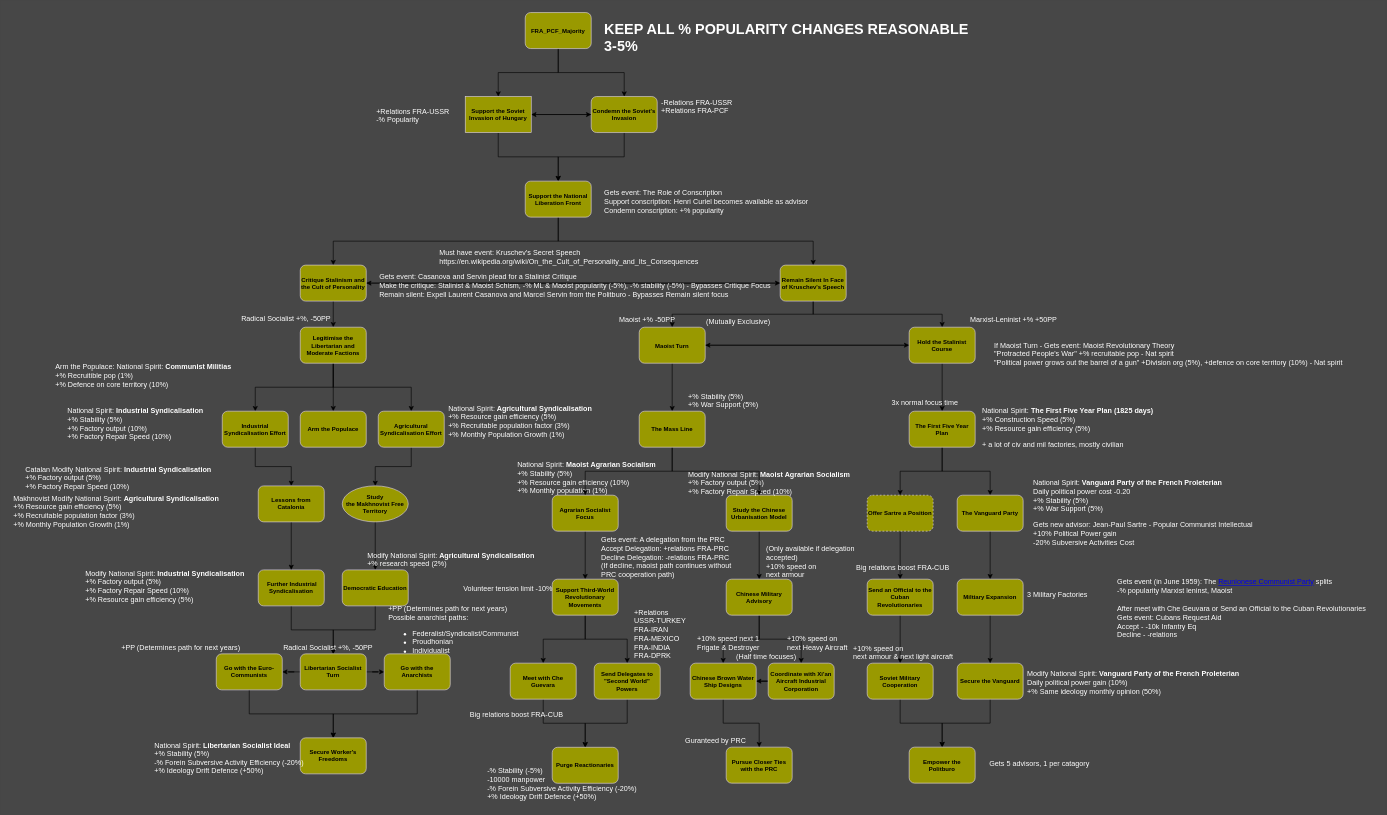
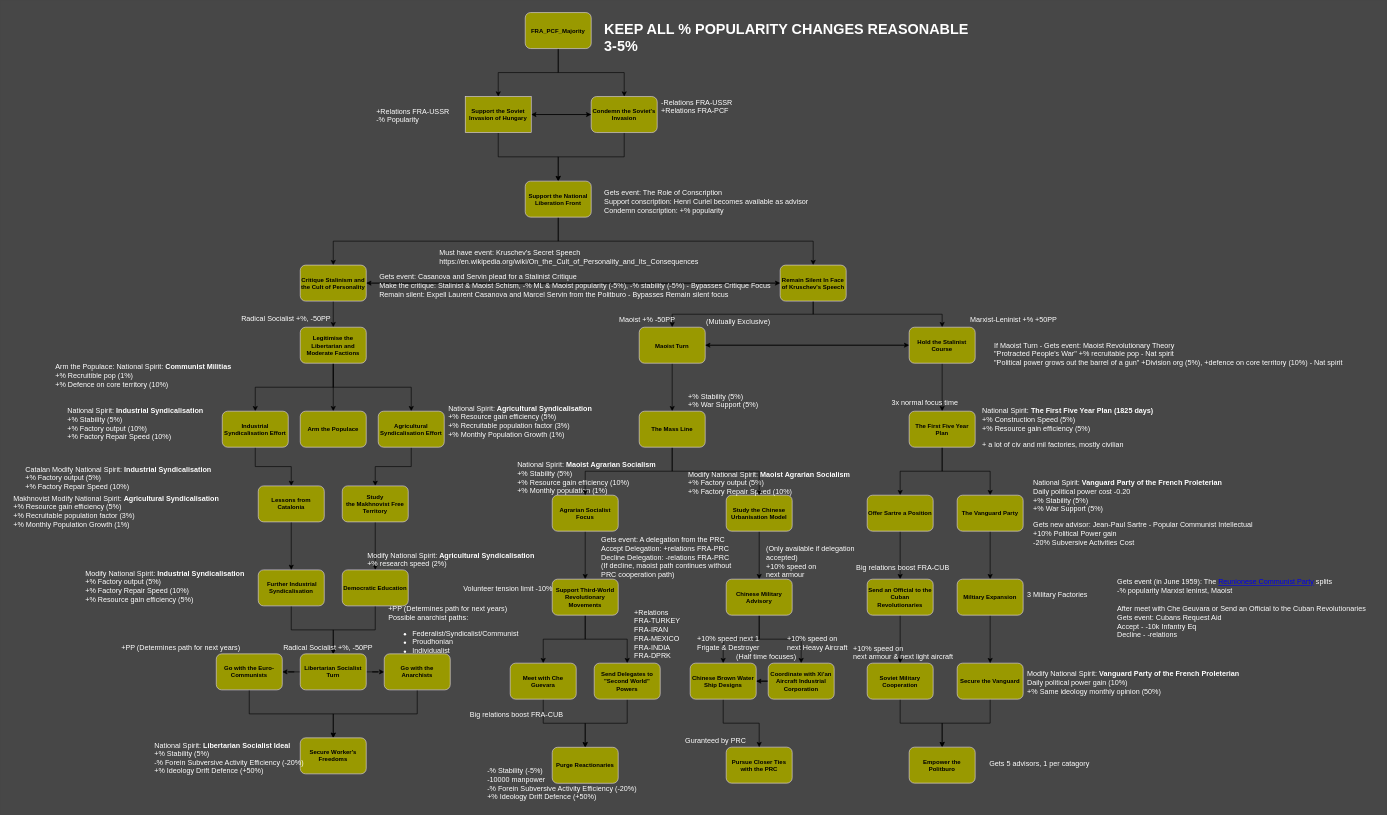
(375, 504) -> (375, 504)
(900, 513) -> (900, 513)
(657, 635) -> (655, 635)
